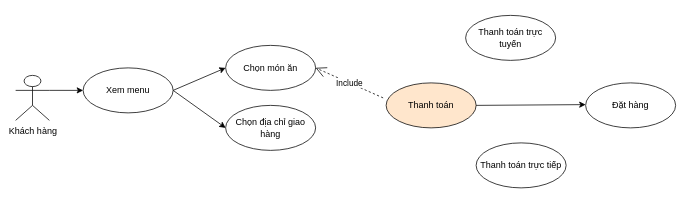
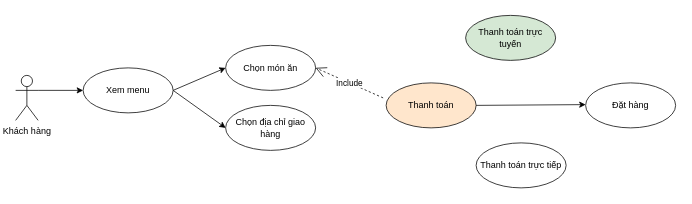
(510, 38) -> (510, 38)
(32, 98) -> (27, 98)
